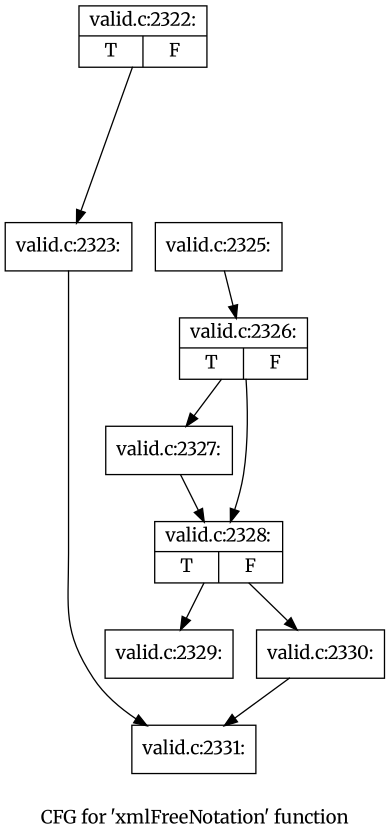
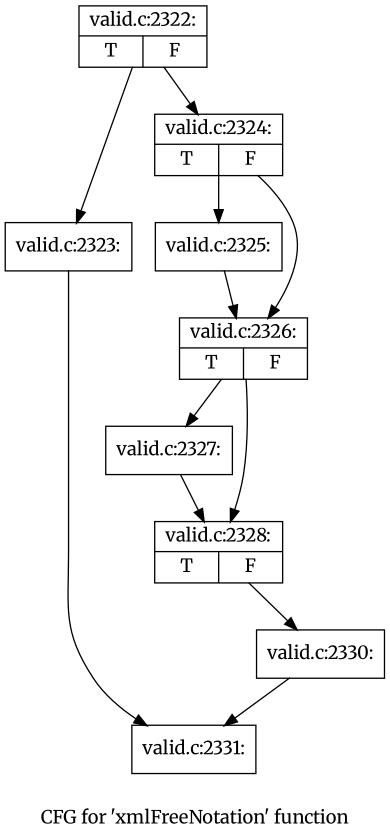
none -> (219, 145)
(169, 654) -> none
